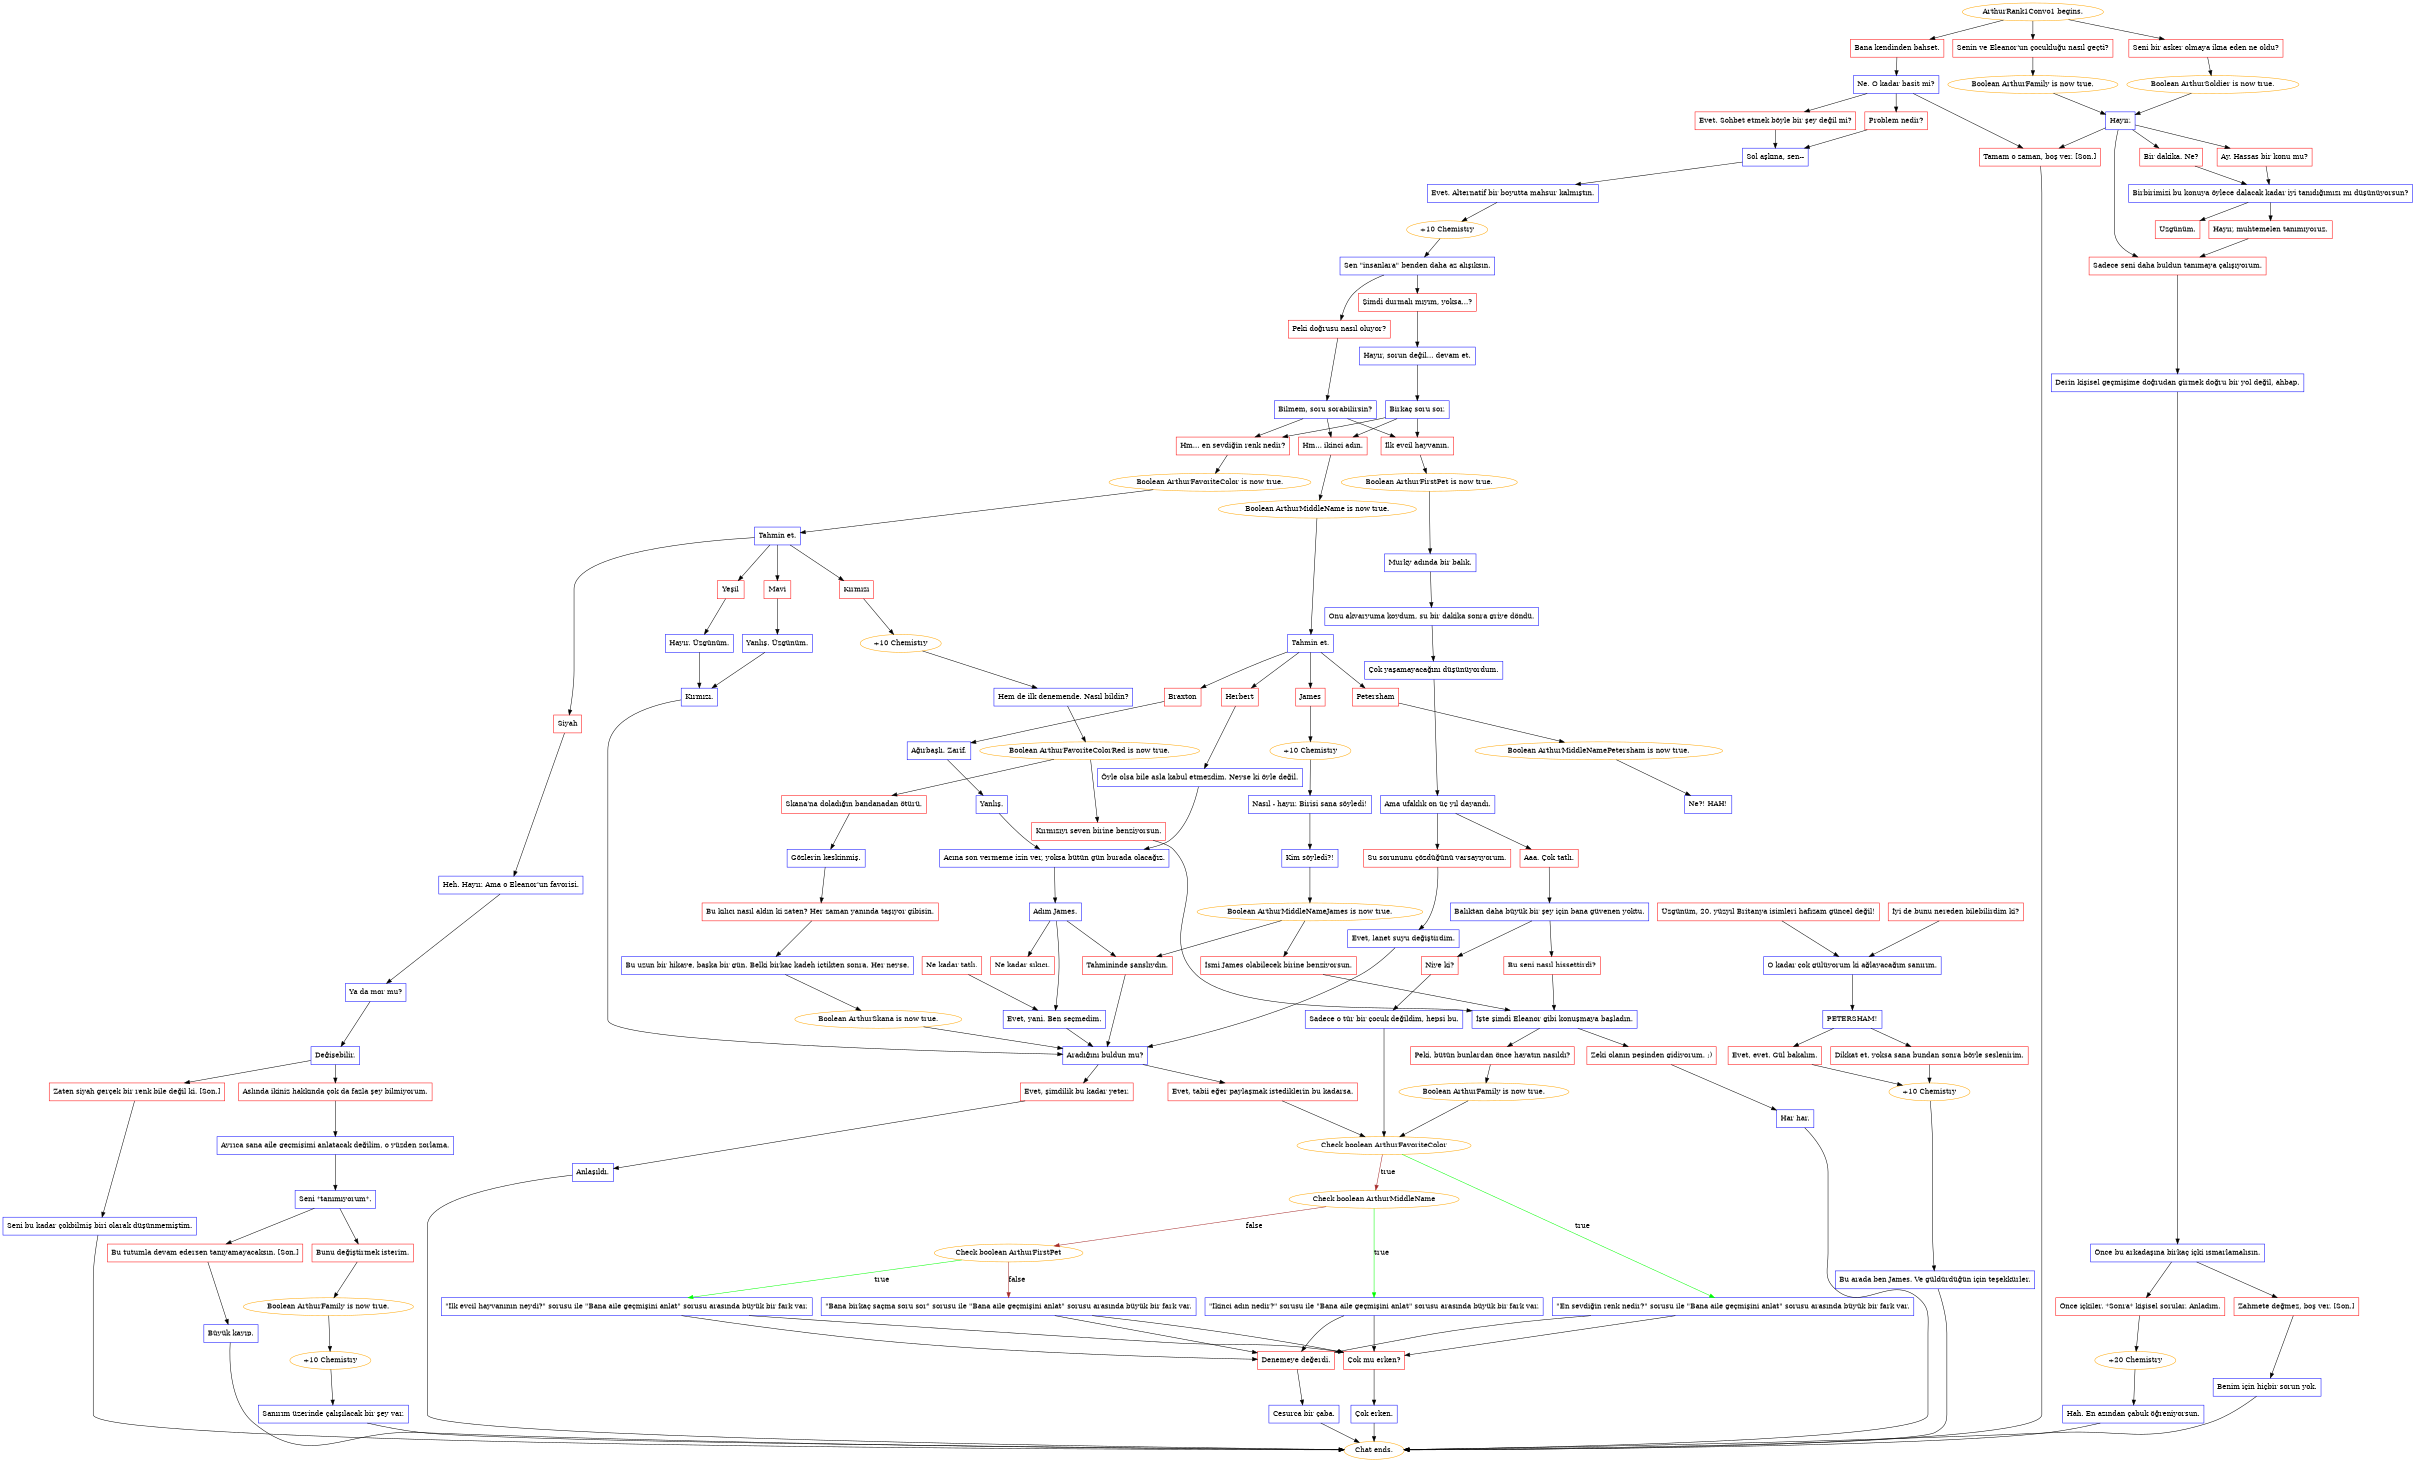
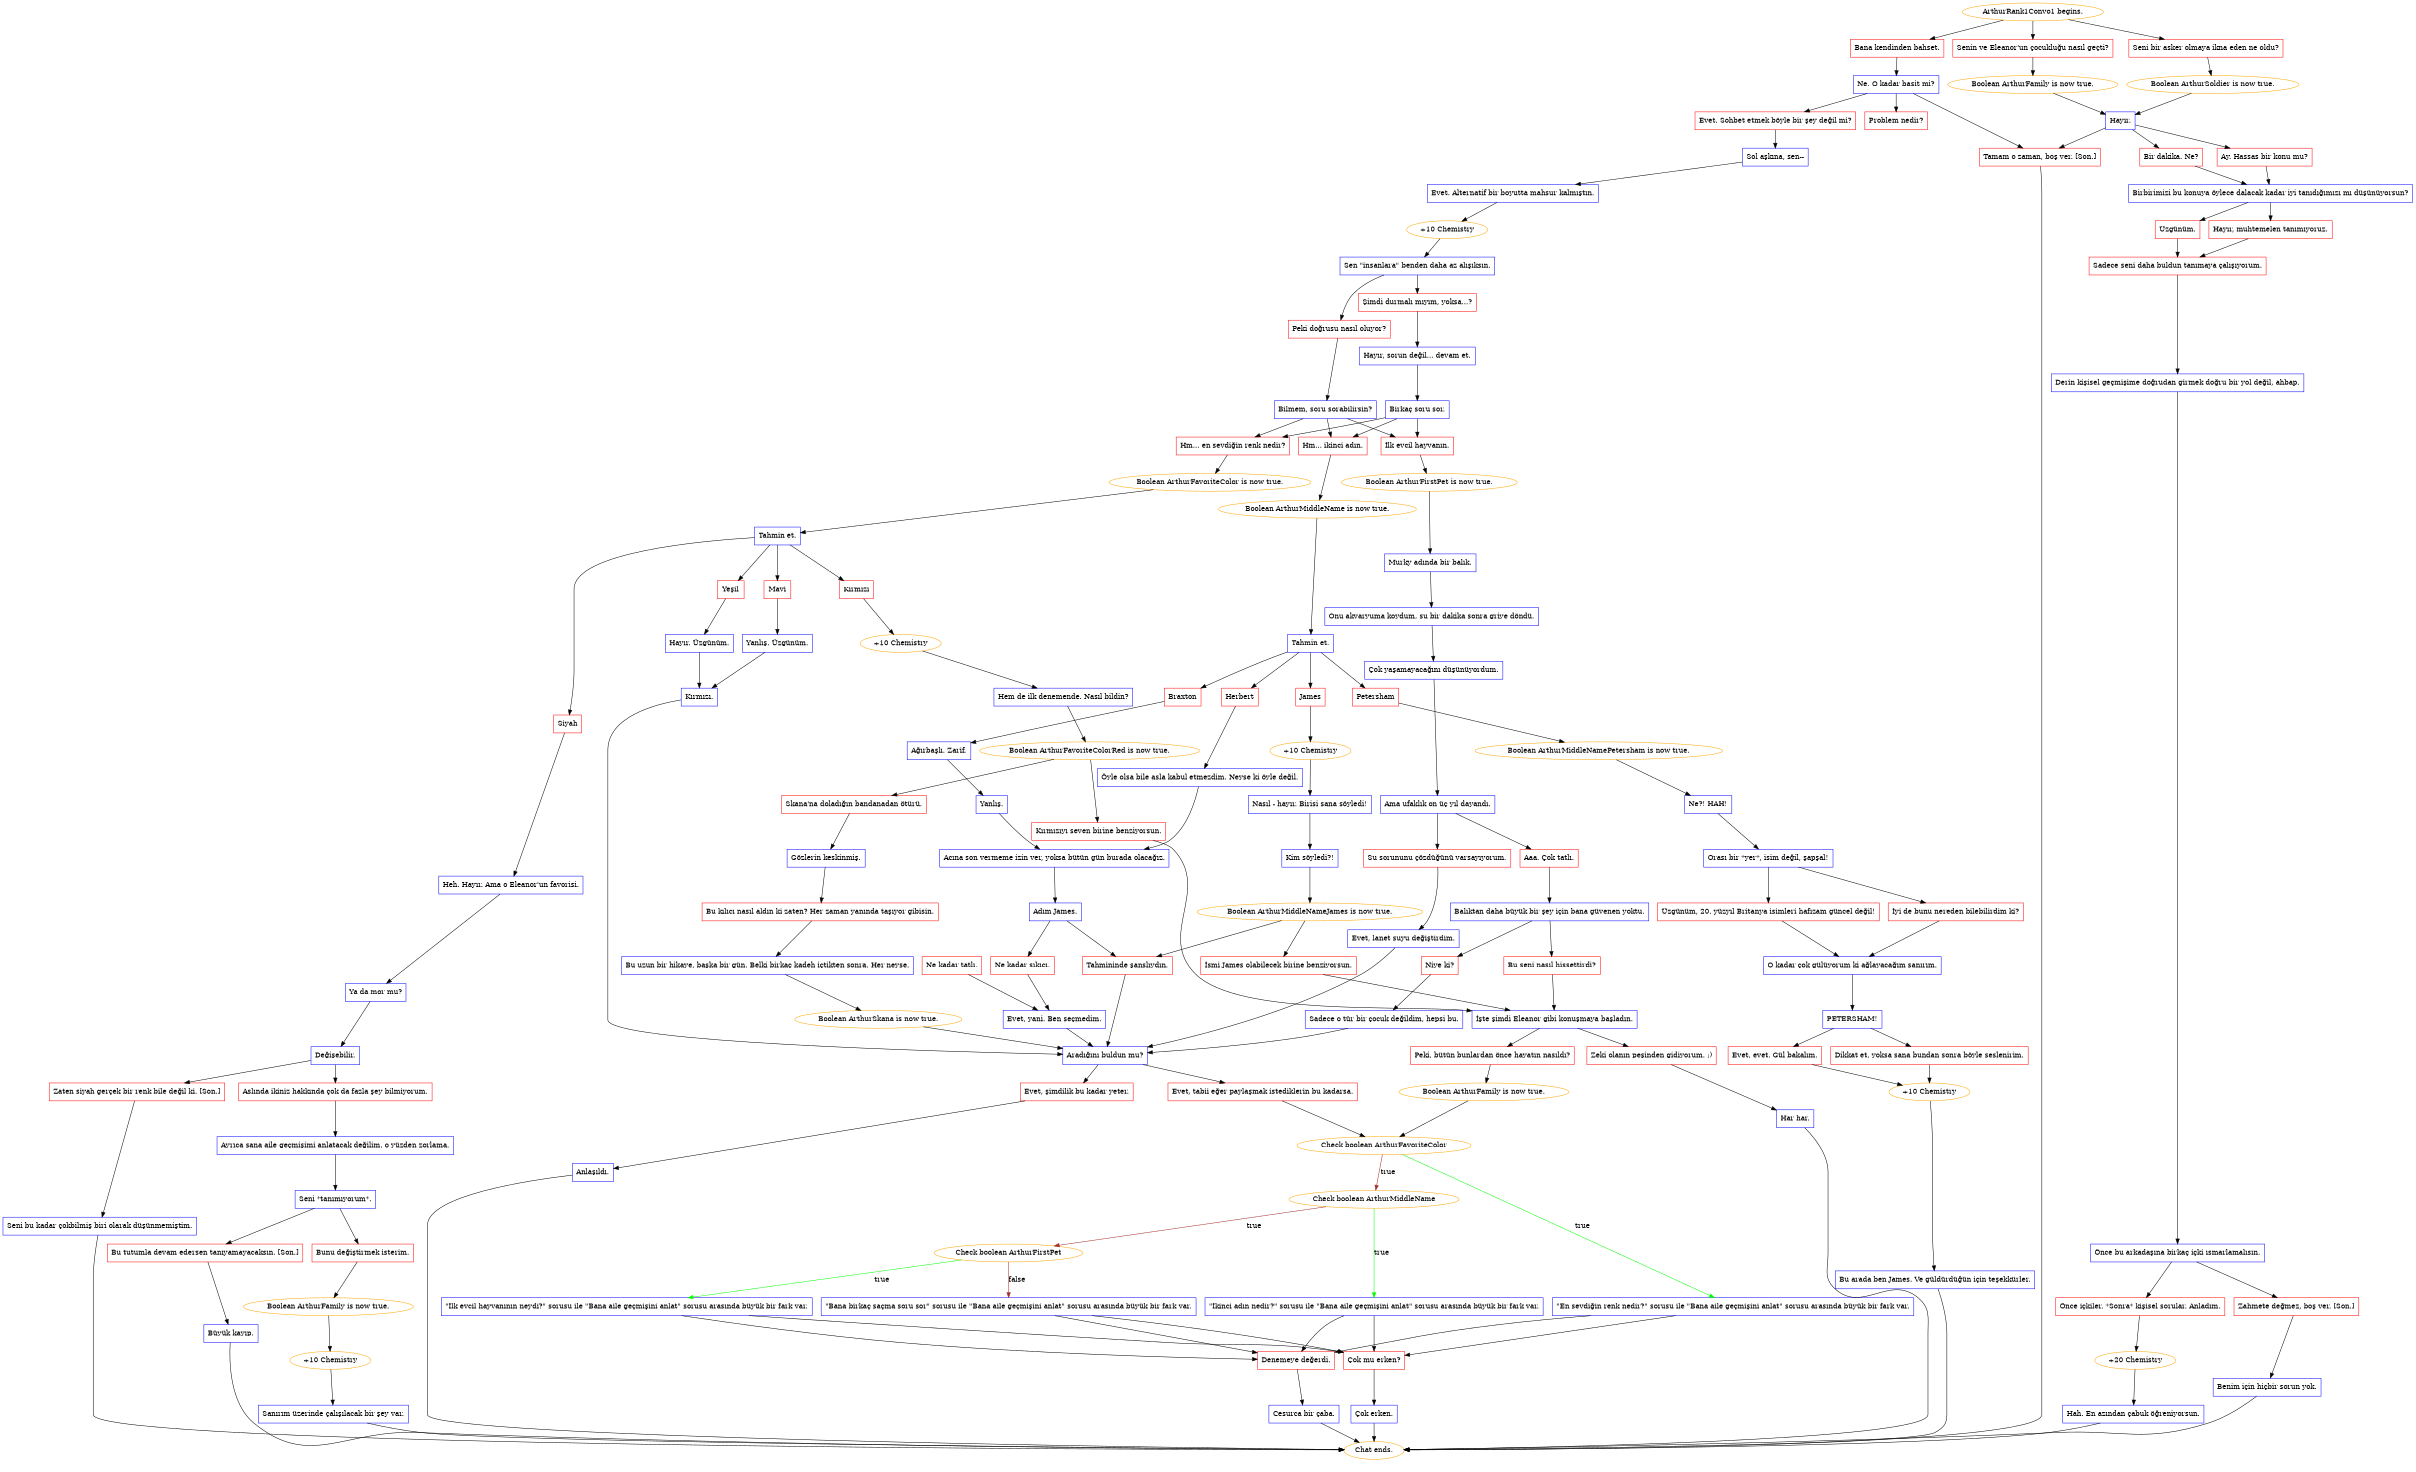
(1838, 138) -> none
(2114, 196) -> (2178, 245)
none -> (1768, 858)
(1059, 963) -> (1037, 990)
(1384, 1080) -> (1251, 1044)
(1254, 1226) -> (1254, 1226)
